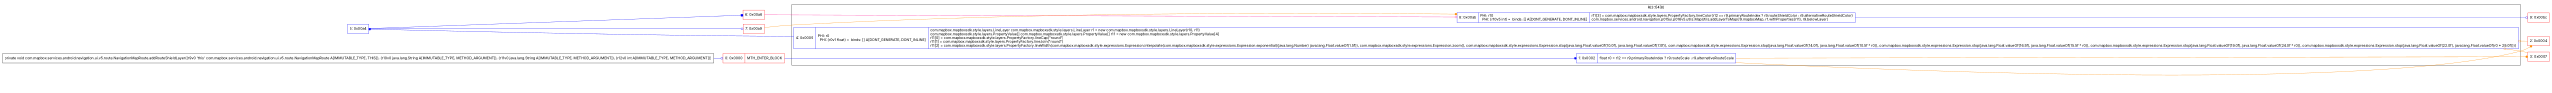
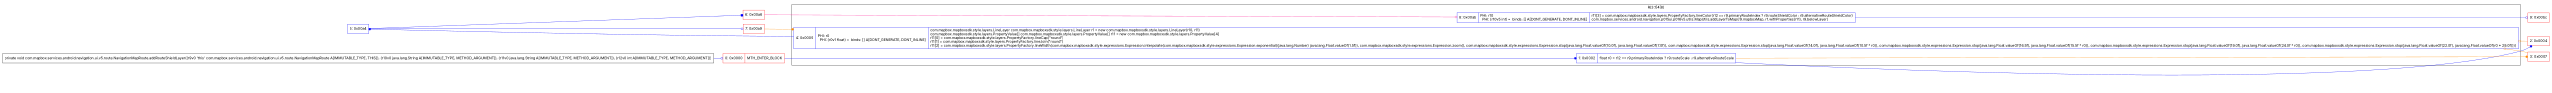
(1144, 14) -> (778, 29)
(2134, 75) -> (2134, 75)
